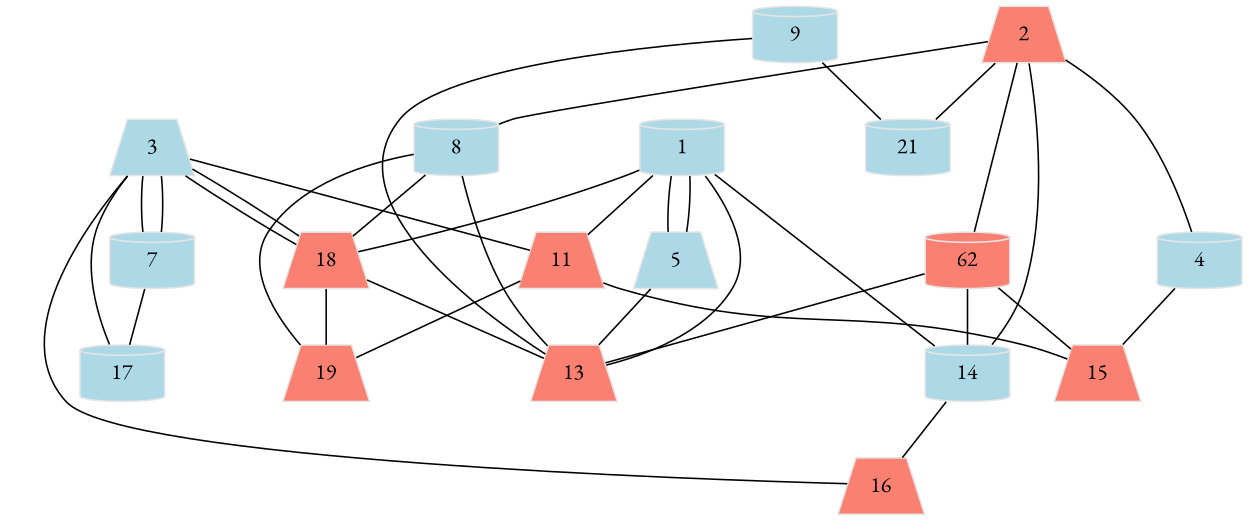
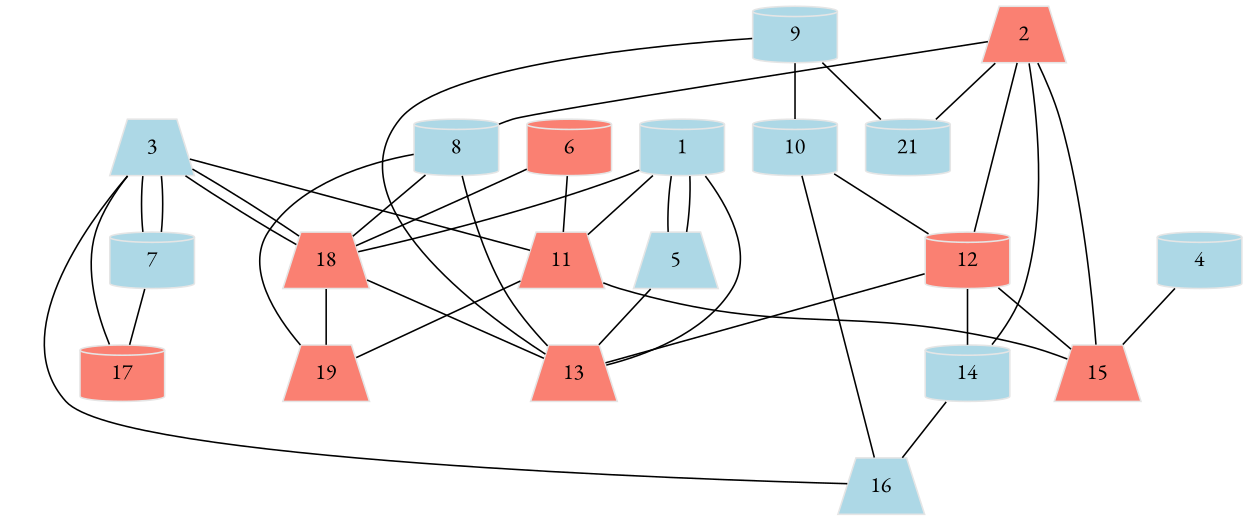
(1146, 133) -> (1078, 201)
none -> (569, 147)
none -> (795, 147)
(825, 260) -> none
(968, 260) -> (968, 260)
(122, 373) -> (122, 373)
(881, 486) -> (881, 486)
